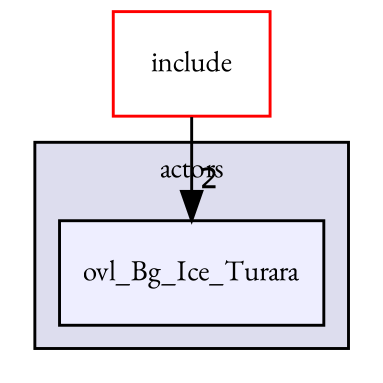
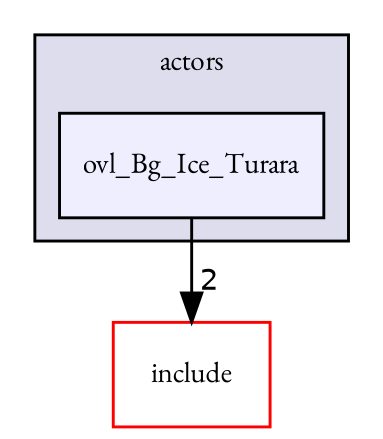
(192, 160) -> (192, 260)
